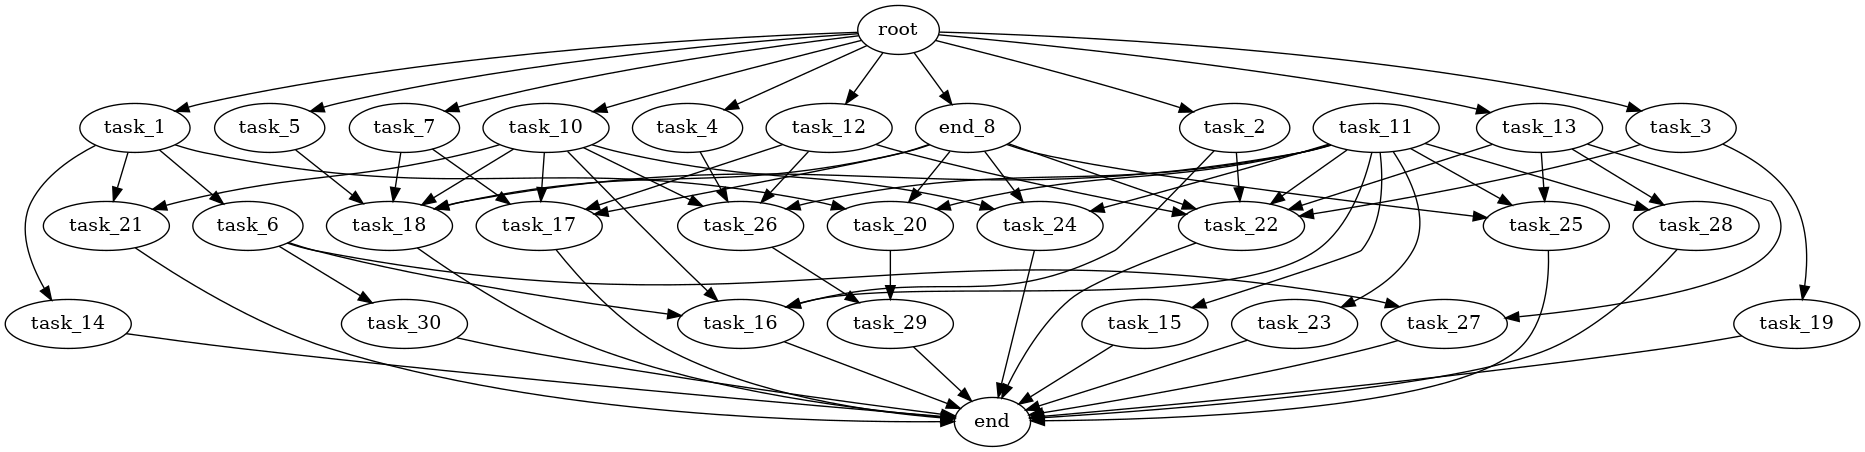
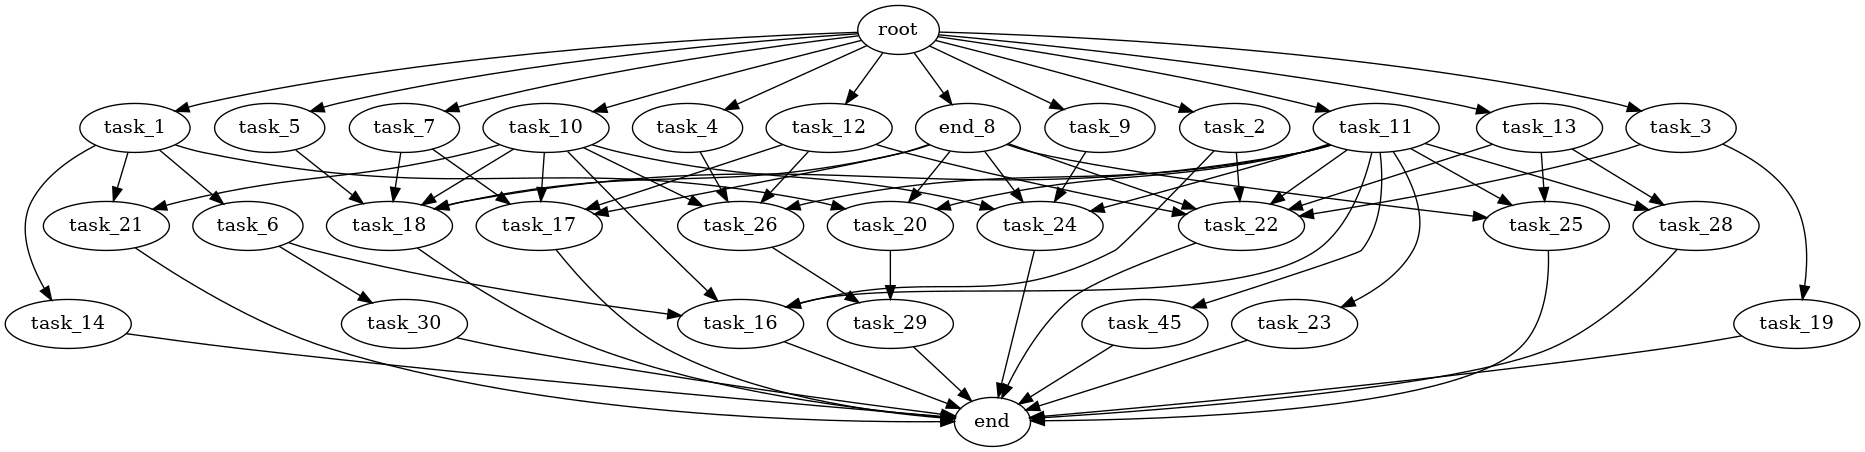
none -> (1128, 67)
none -> (1100, 128)
(1145, 324) -> (1145, 324)
(1444, 324) -> none
